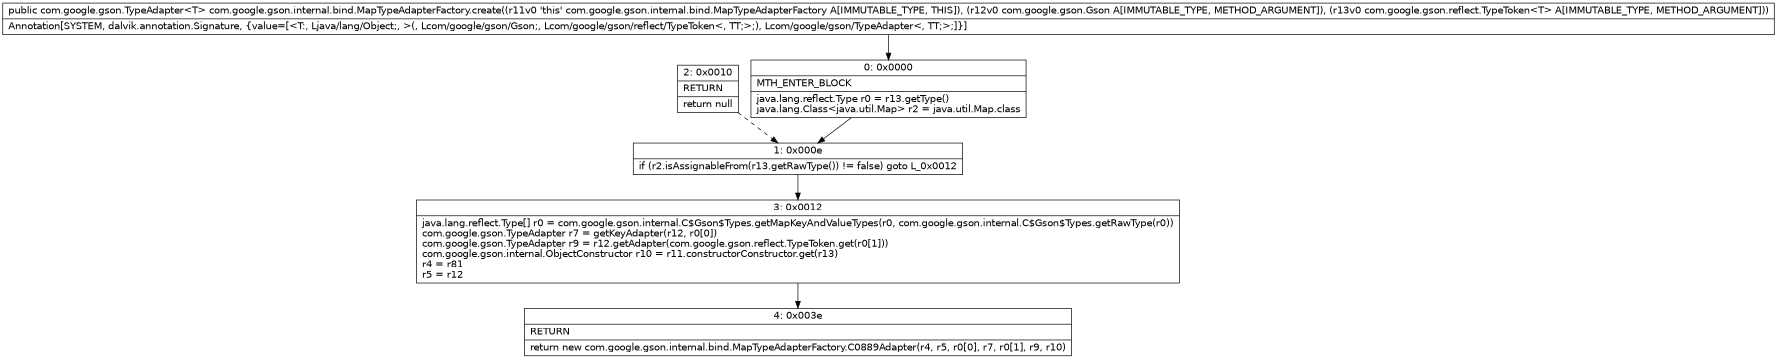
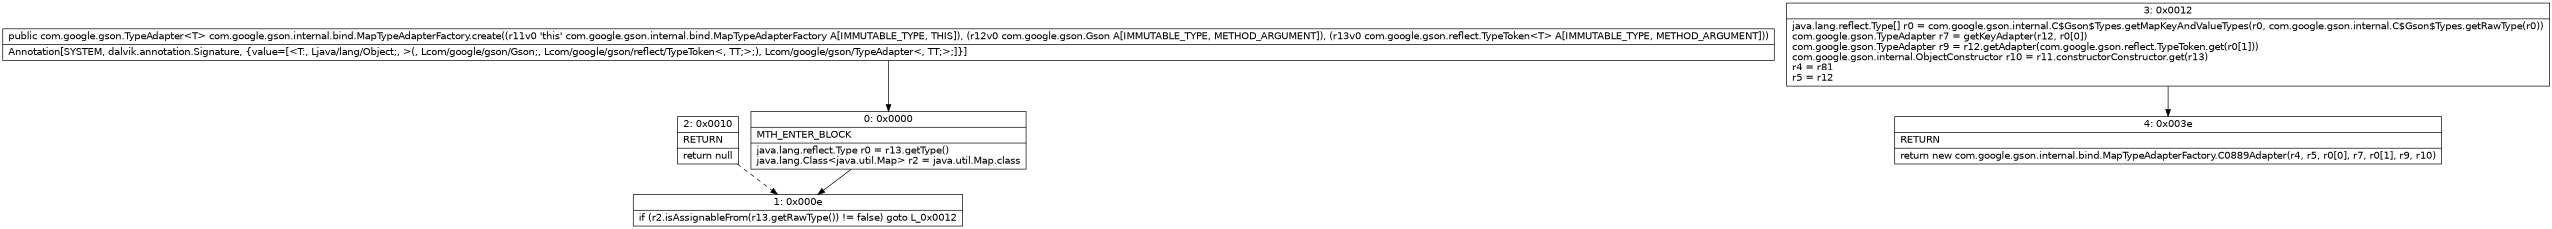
(798, 184) -> none
